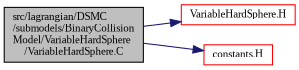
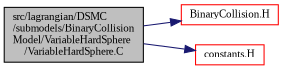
(238, 15) -> (230, 15)
